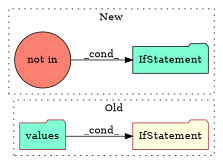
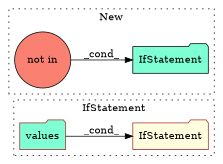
(114, 108) -> (114, 108)
